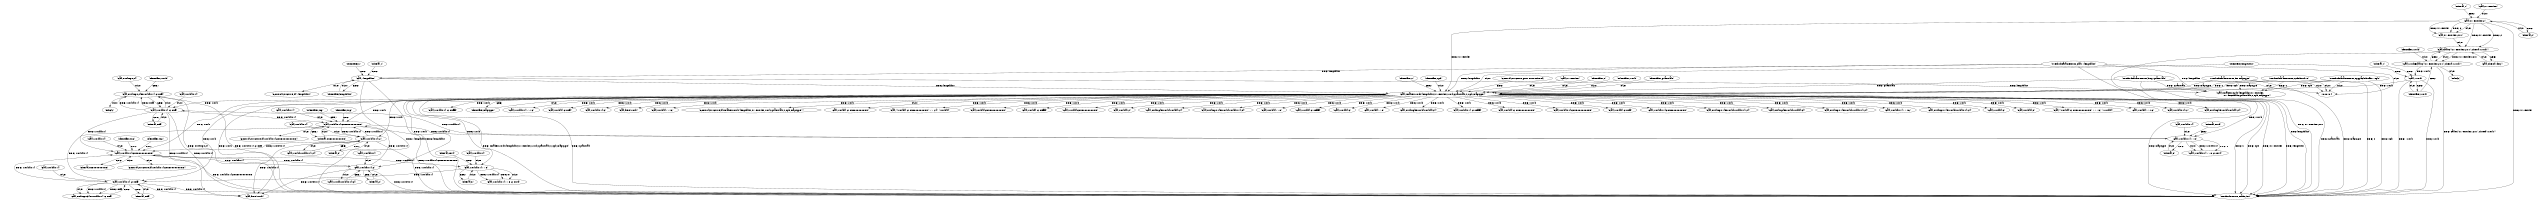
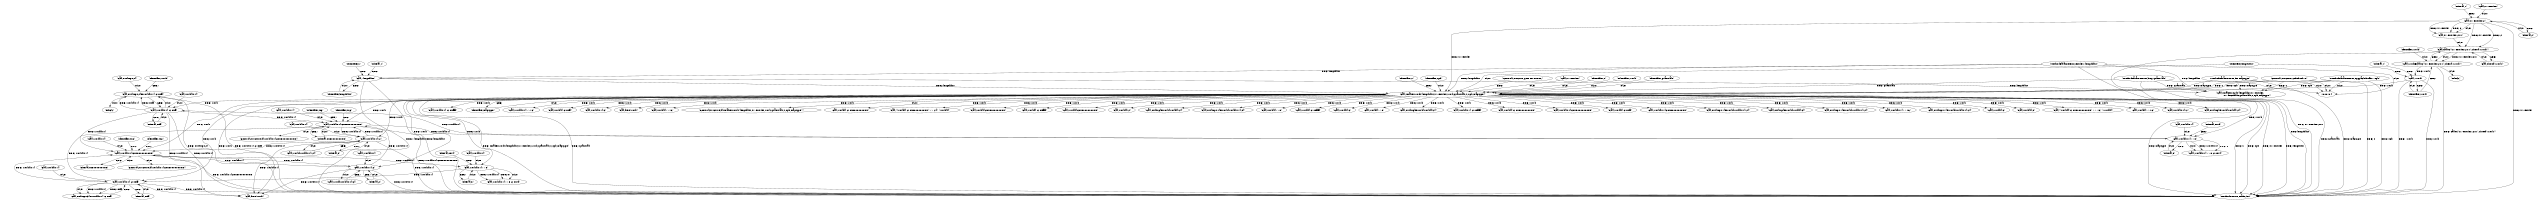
(2074, 64) -> (2074, 64)
(2492, 64) -> (2492, 64)
(1523, 78) -> (1523, 78)
(2289, 78) -> (2289, 78)
(292, 94) -> none
